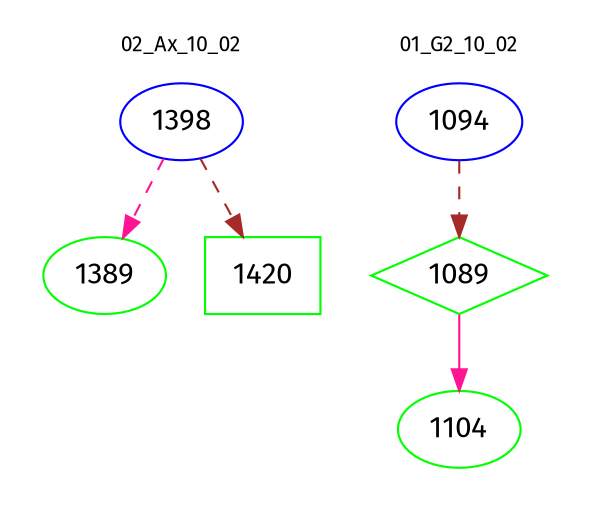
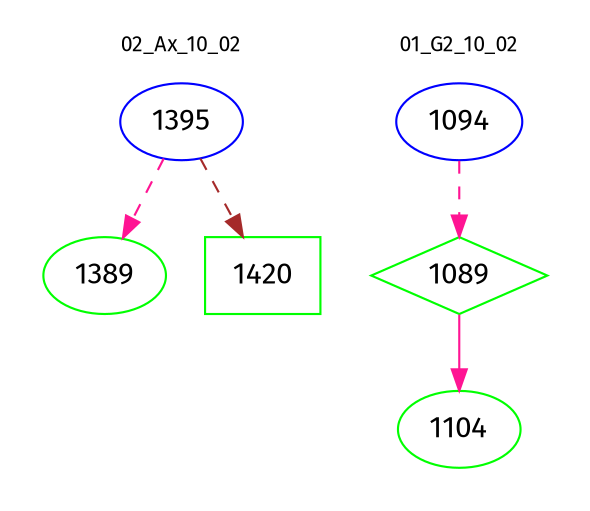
(182, 122) -> (182, 122)
(459, 188) -> (459, 188)
